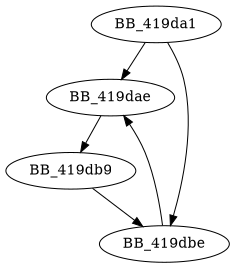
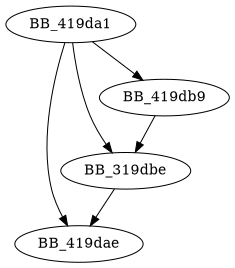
(93, 129) -> (114, 58)
(164, 244) -> (126, 171)
